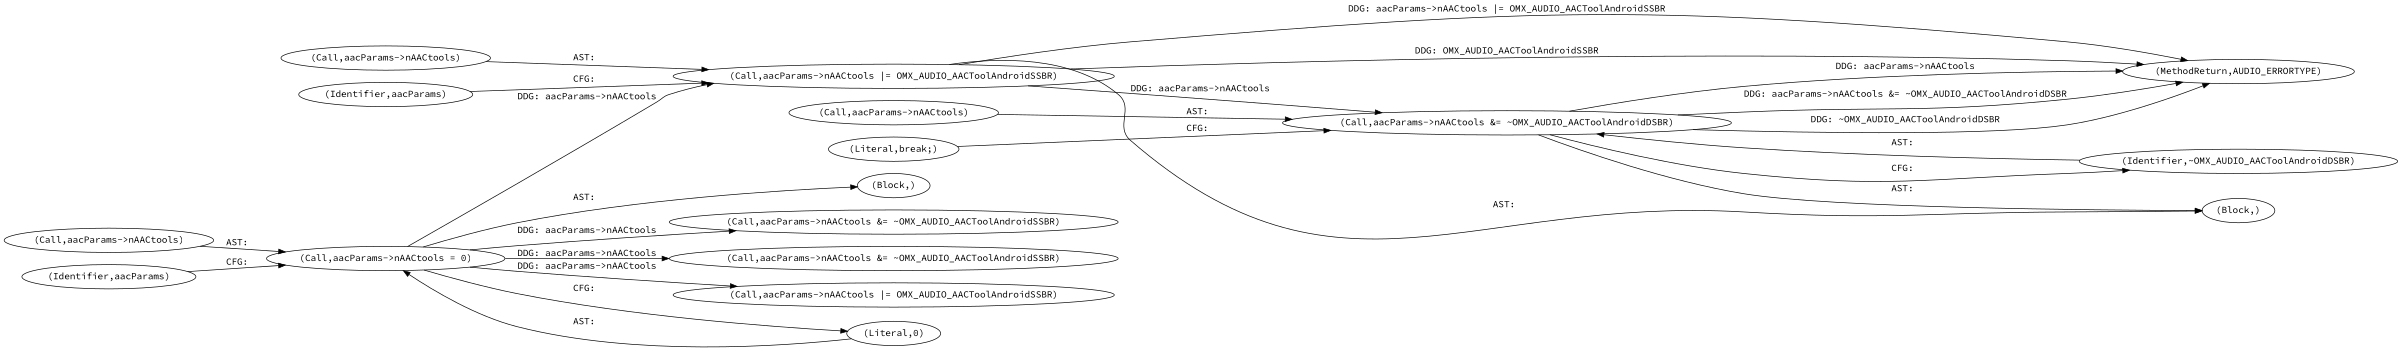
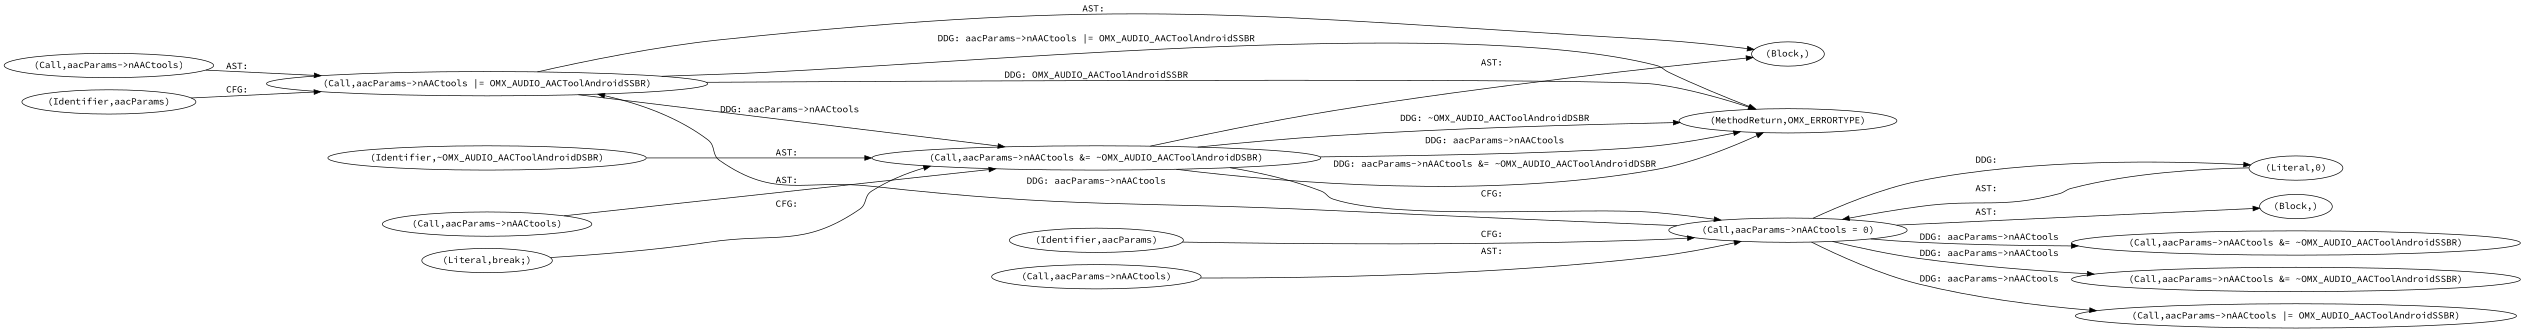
(2239, 72) -> (1788, 121)
(1834, 181) -> (1469, 212)
(587, 289) -> (1989, 160)
